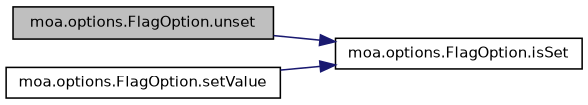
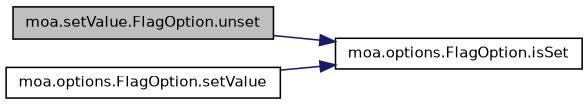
(143, 23) -> (143, 23)
